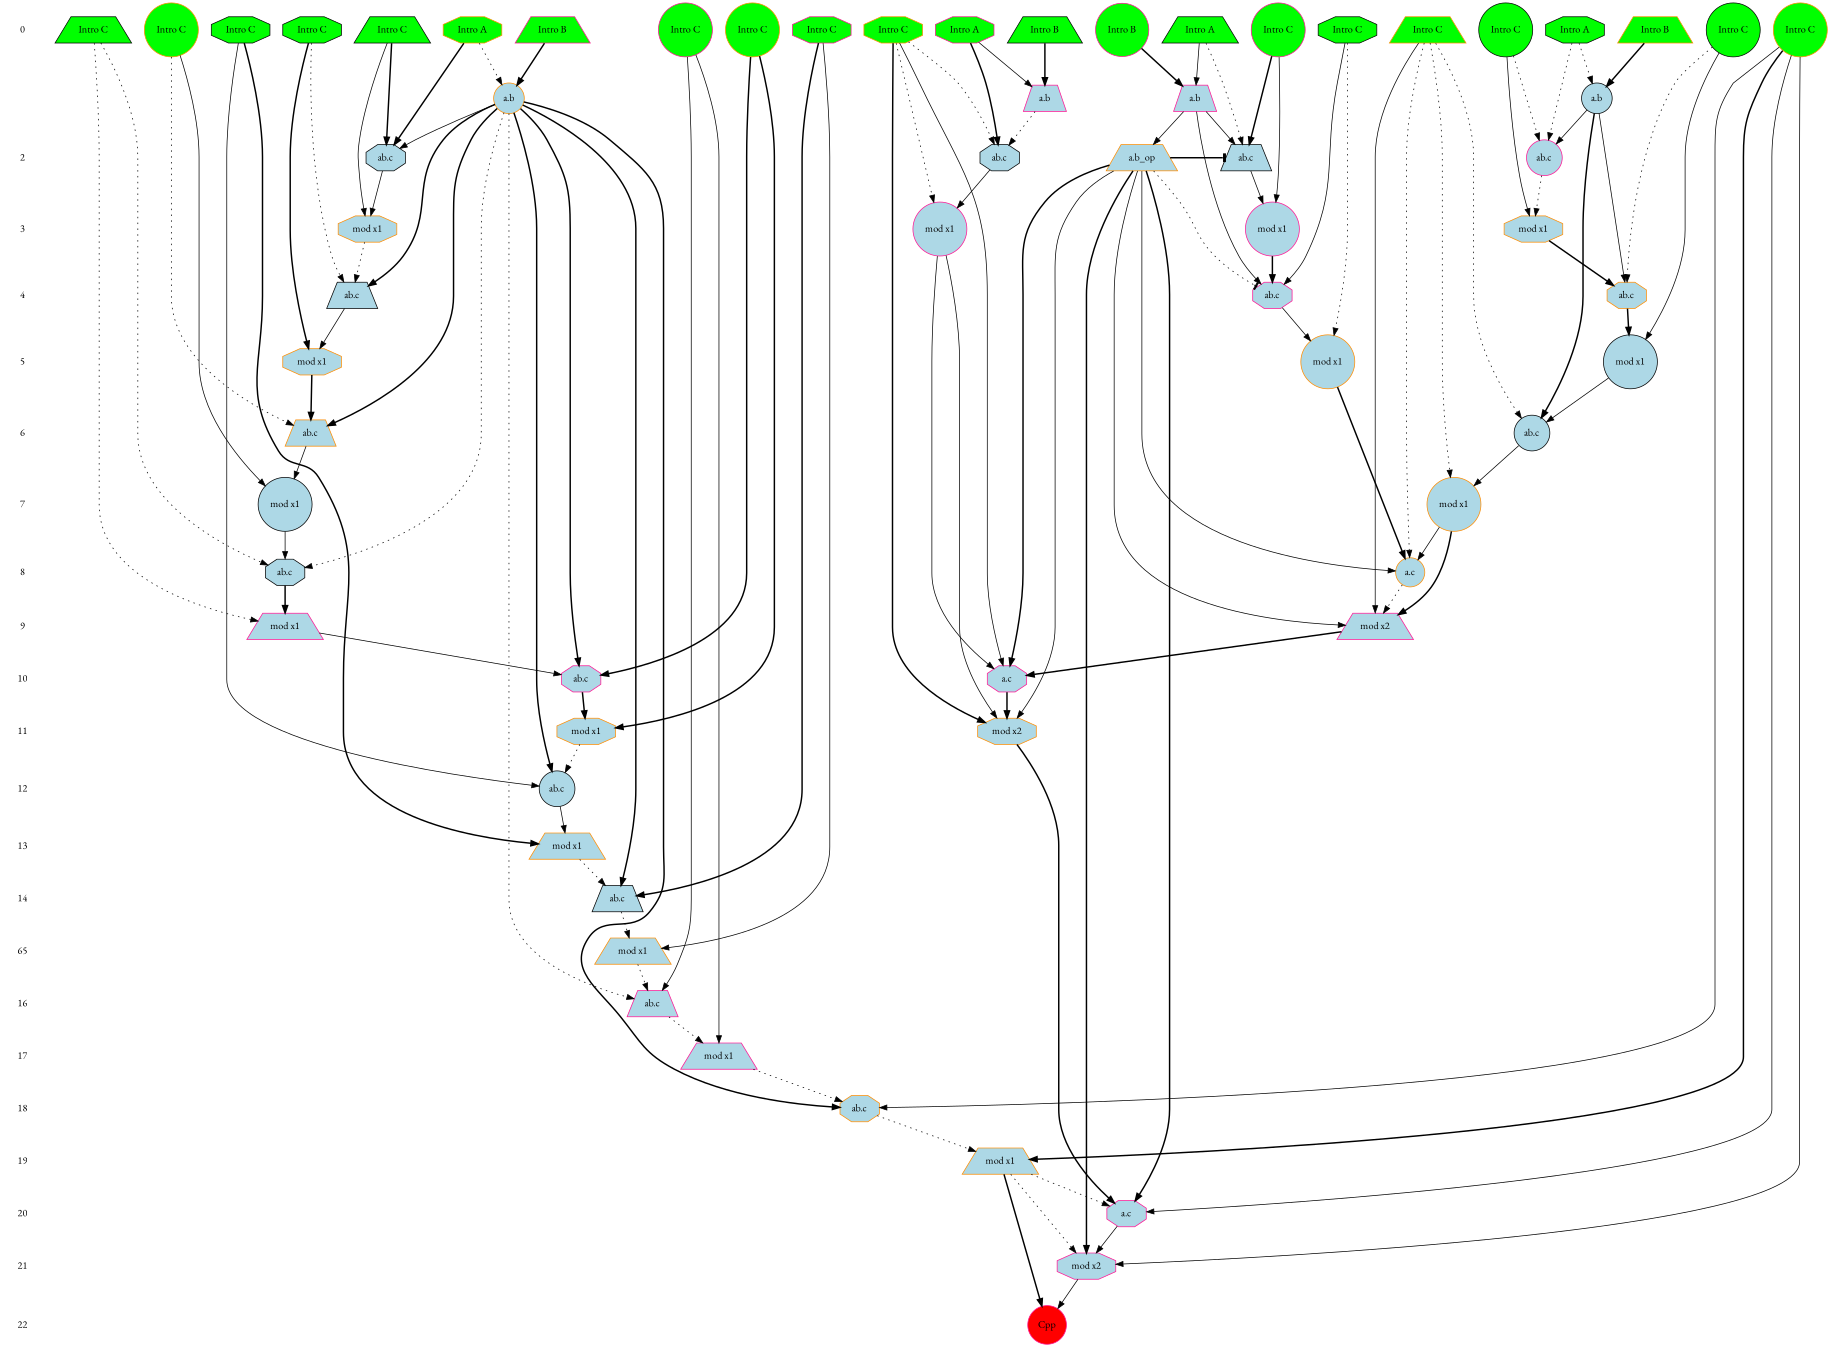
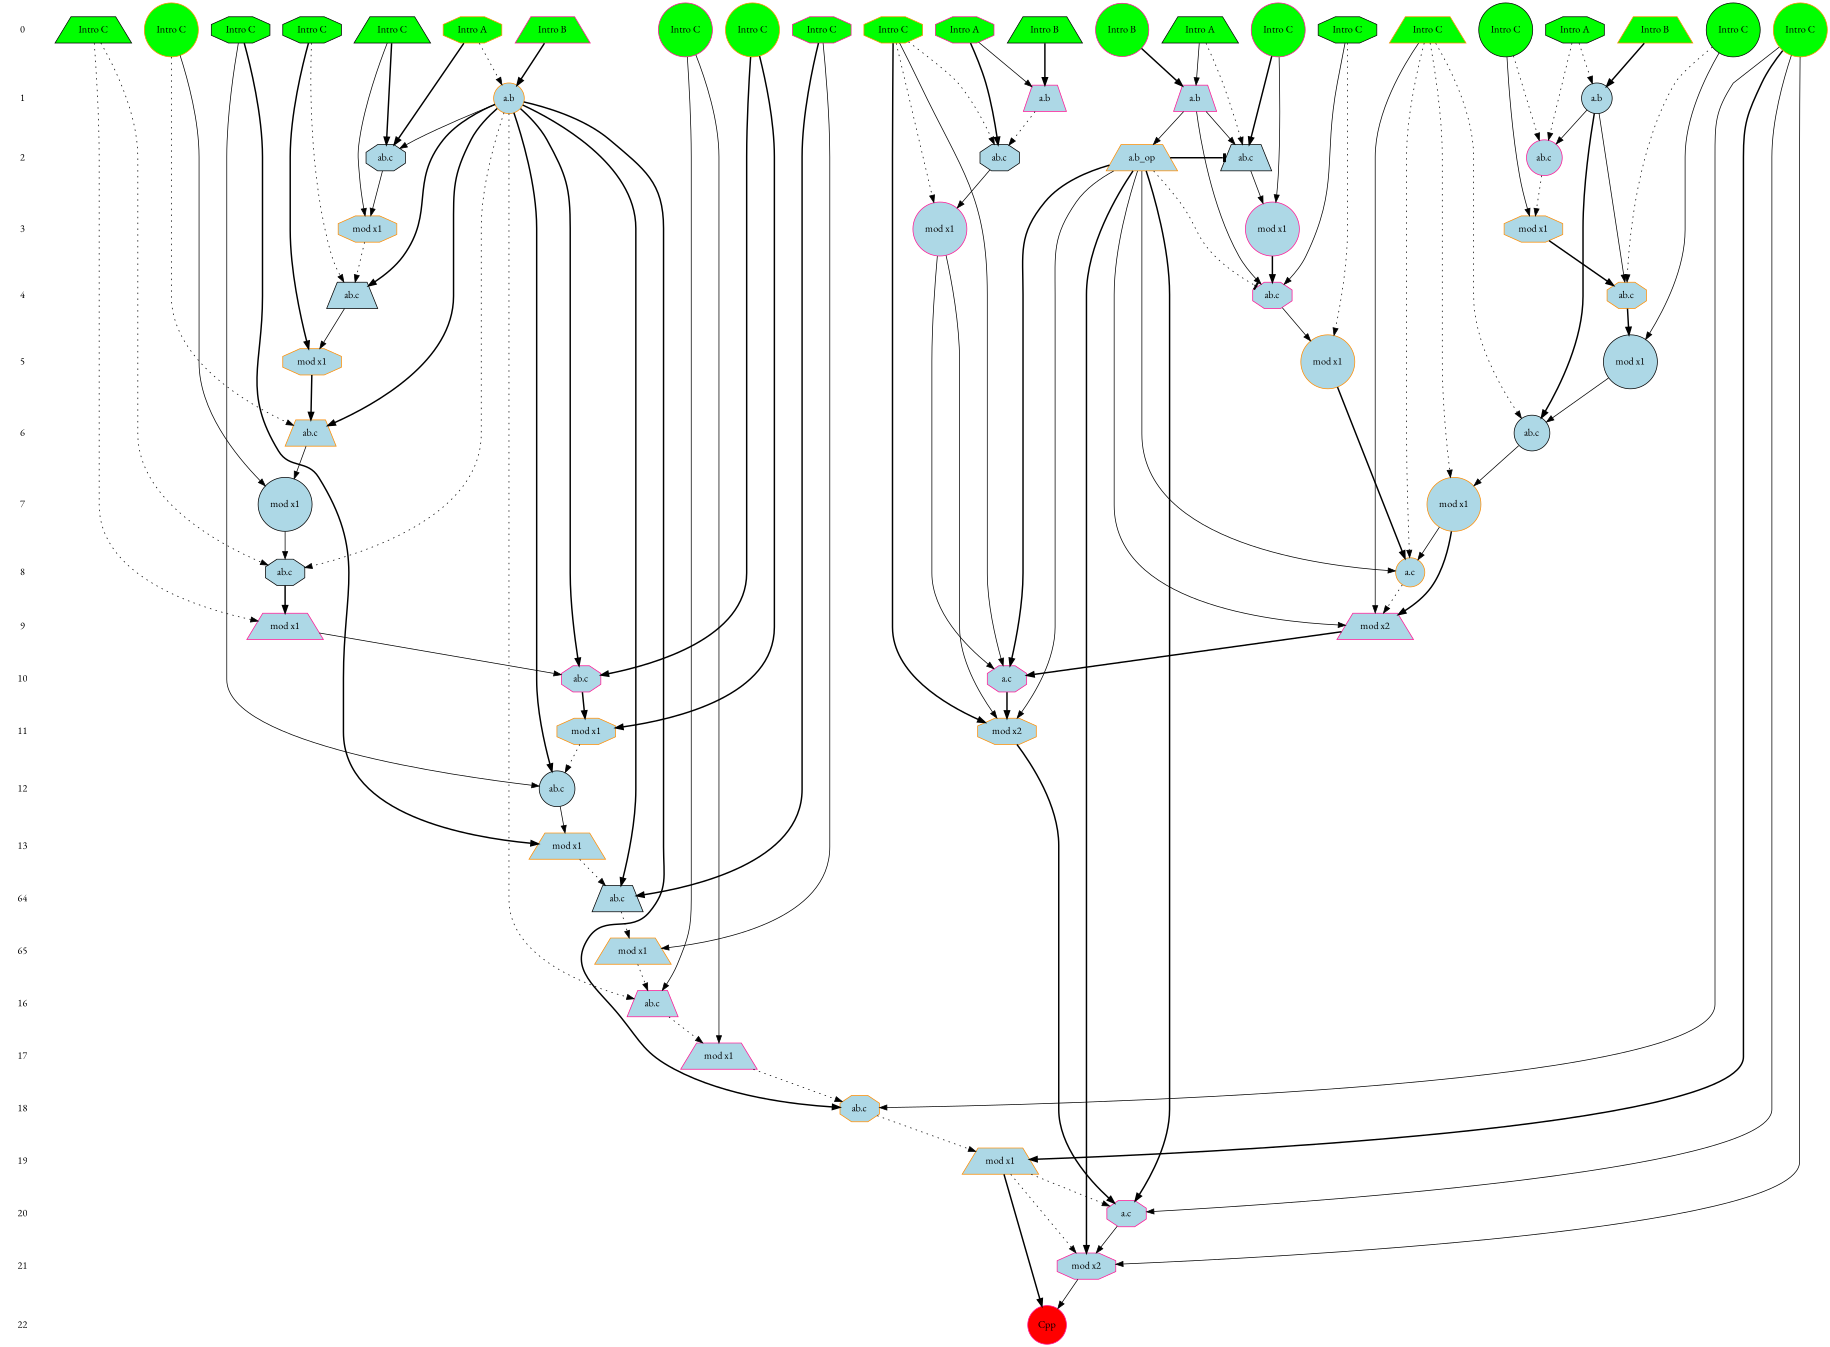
none -> (23, 98)
(23, 899) -> (23, 899)
